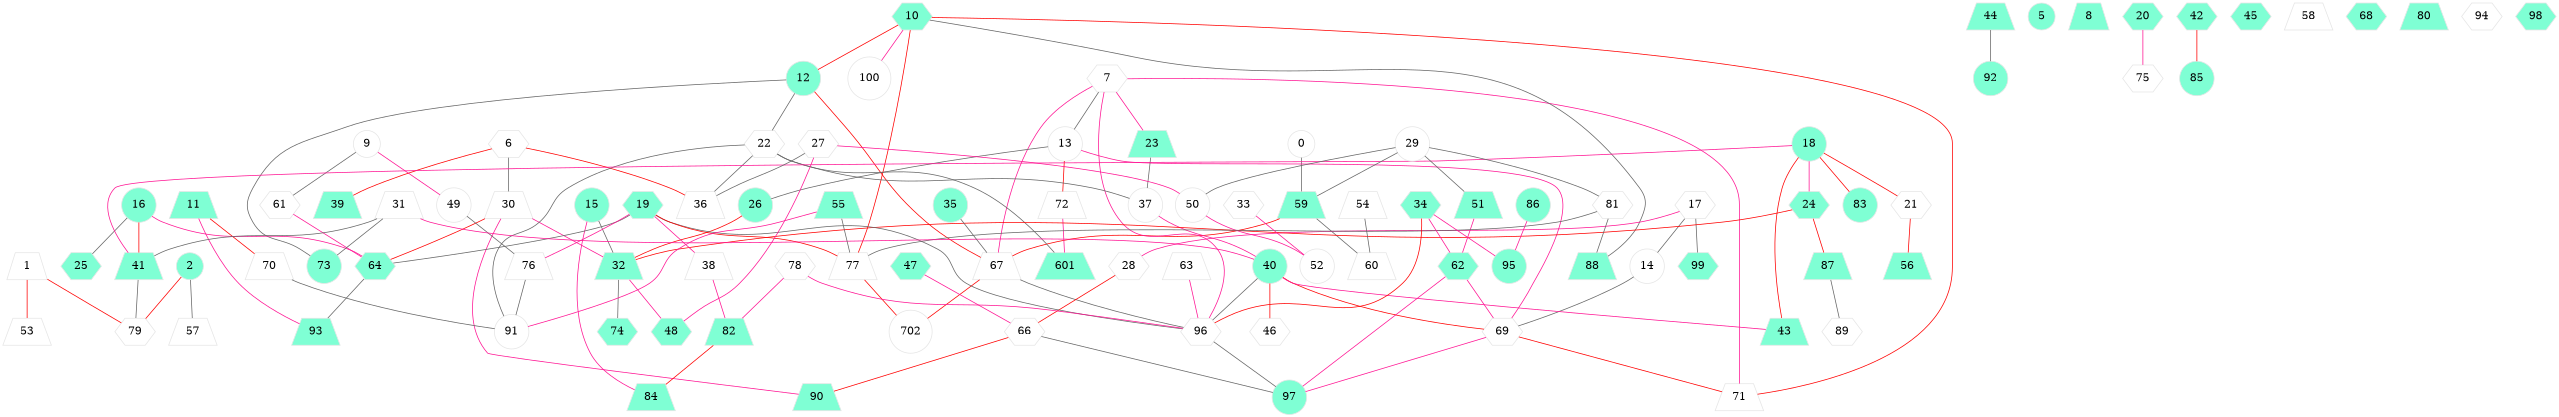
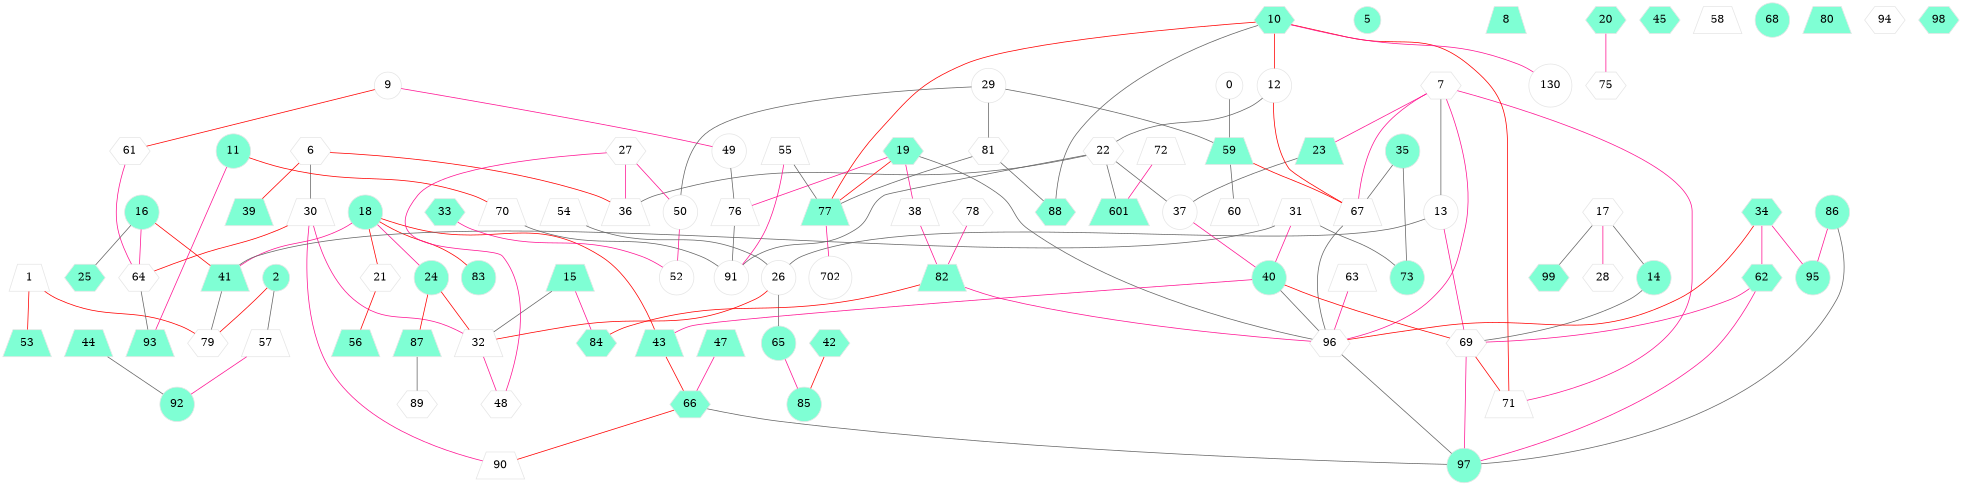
(2366, 16) -> (1772, 20)
(803, 78) -> (1274, 86)
(869, 78) -> (1550, 86)
(456, 106) -> (1405, 214)
(761, 175) -> (626, 182)
(1064, 176) -> none
(318, 178) -> (261, 118)
(194, 205) -> (233, 151)
(592, 205) -> (570, 278)
(755, 205) -> (779, 278)
(839, 205) -> (785, 151)
(1244, 205) -> (445, 212)
(1478, 205) -> none
(1809, 205) -> (431, 278)
(1368, 241) -> (674, 240)
(513, 245) -> none
(375, 266) -> (139, 278)
(619, 266) -> (479, 343)
(853, 266) -> (825, 212)
(911, 266) -> (721, 343)
(1592, 266) -> (1055, 212)
(1647, 266) -> (1654, 278)
(877, 293) -> (827, 237)
(1083, 295) -> (675, 374)
(954, 299) -> none
(994, 306) -> (1137, 323)
(27, 332) -> (27, 343)
(617, 332) -> none
(671, 332) -> (501, 404)
(1025, 332) -> (690, 404)
(1270, 332) -> none
none -> (779, 343)
none -> (219, 375)
(651, 397) -> (596, 343)
(817, 397) -> (500, 465)
none -> (1712, 407)
